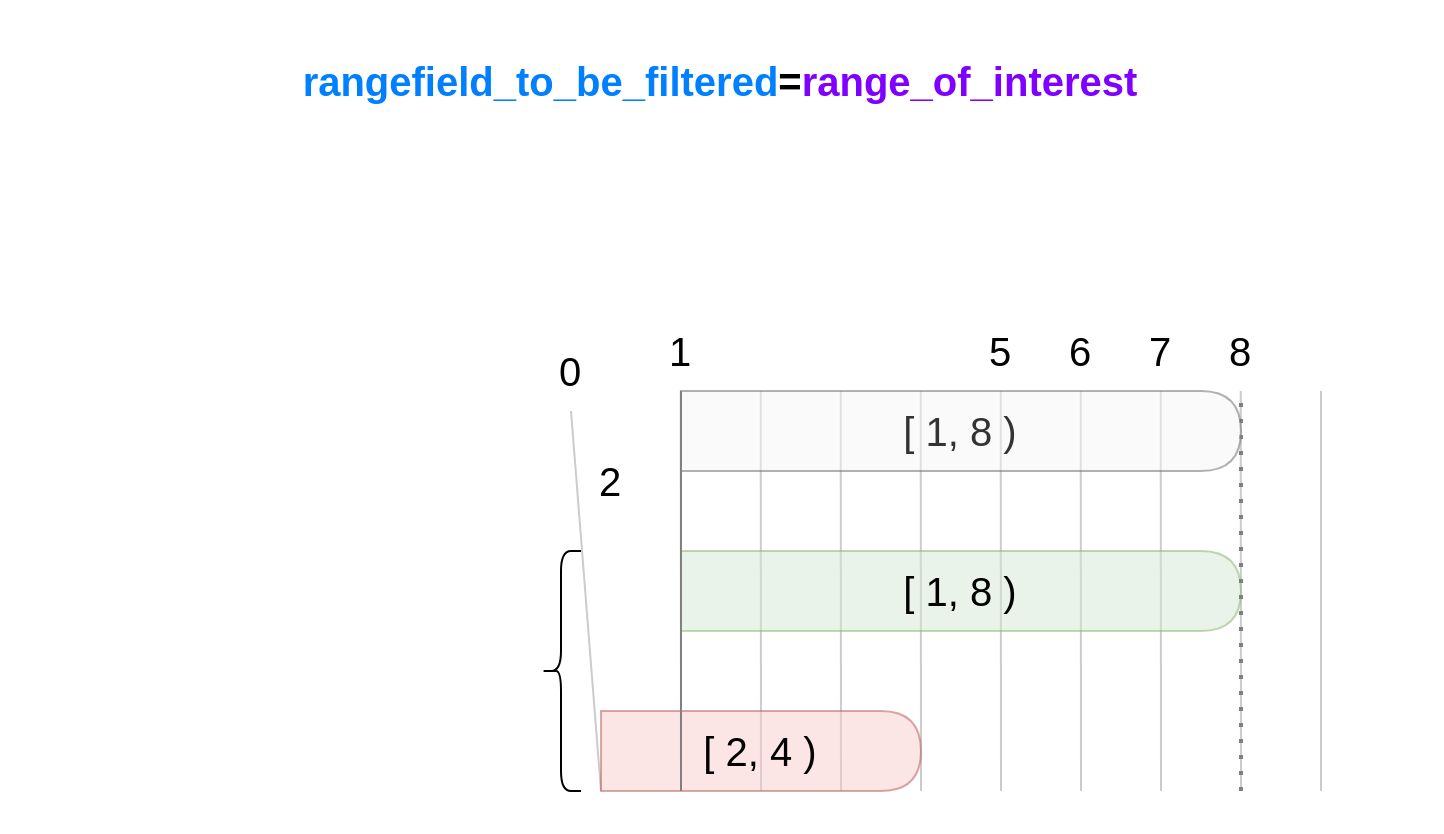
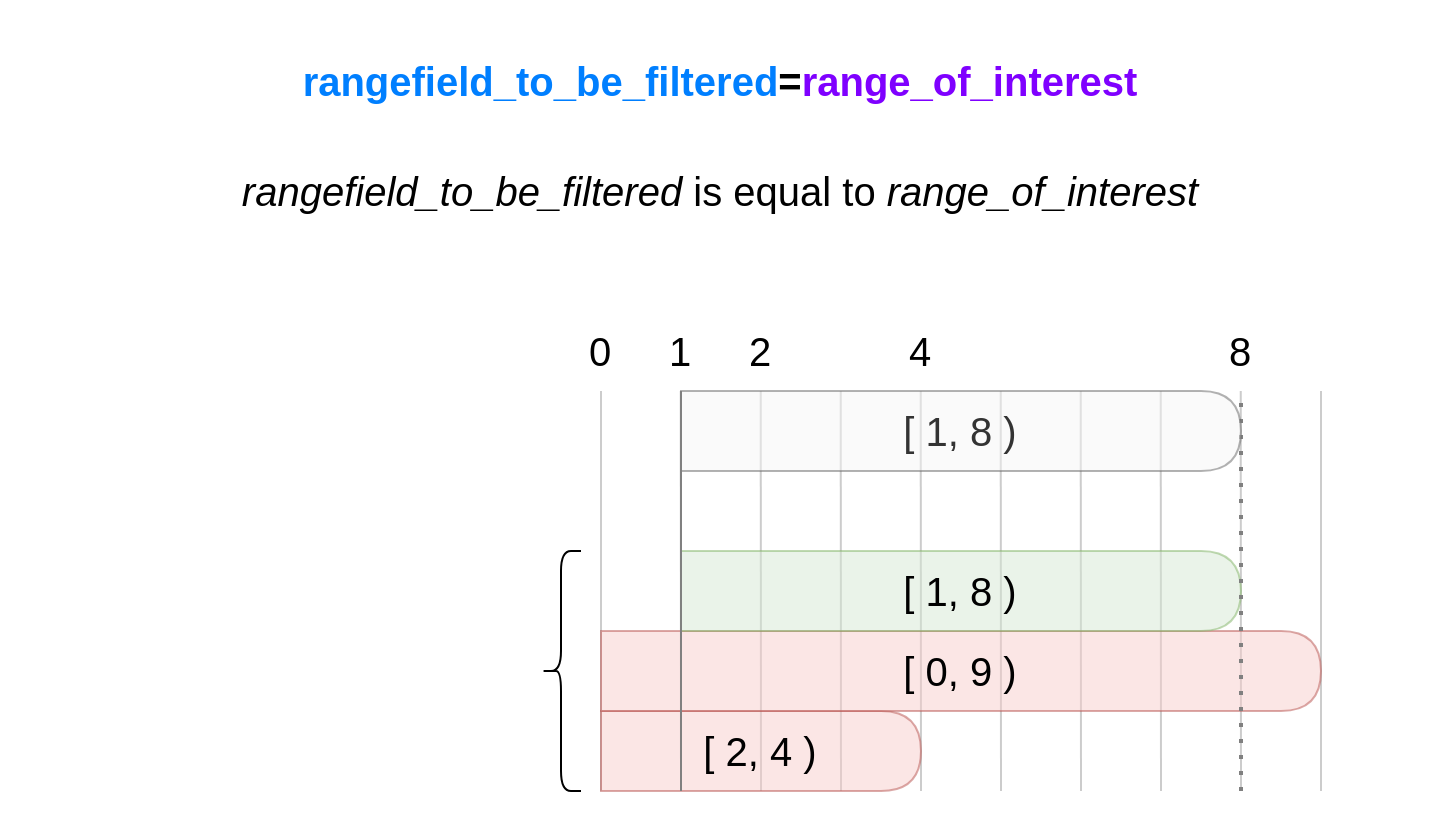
none -> (721, 191)
none -> (921, 351)
(1001, 351) -> none
(1081, 351) -> none
(1161, 351) -> none
(571, 371) -> (601, 351)
(611, 481) -> (761, 351)
none -> (961, 671)
